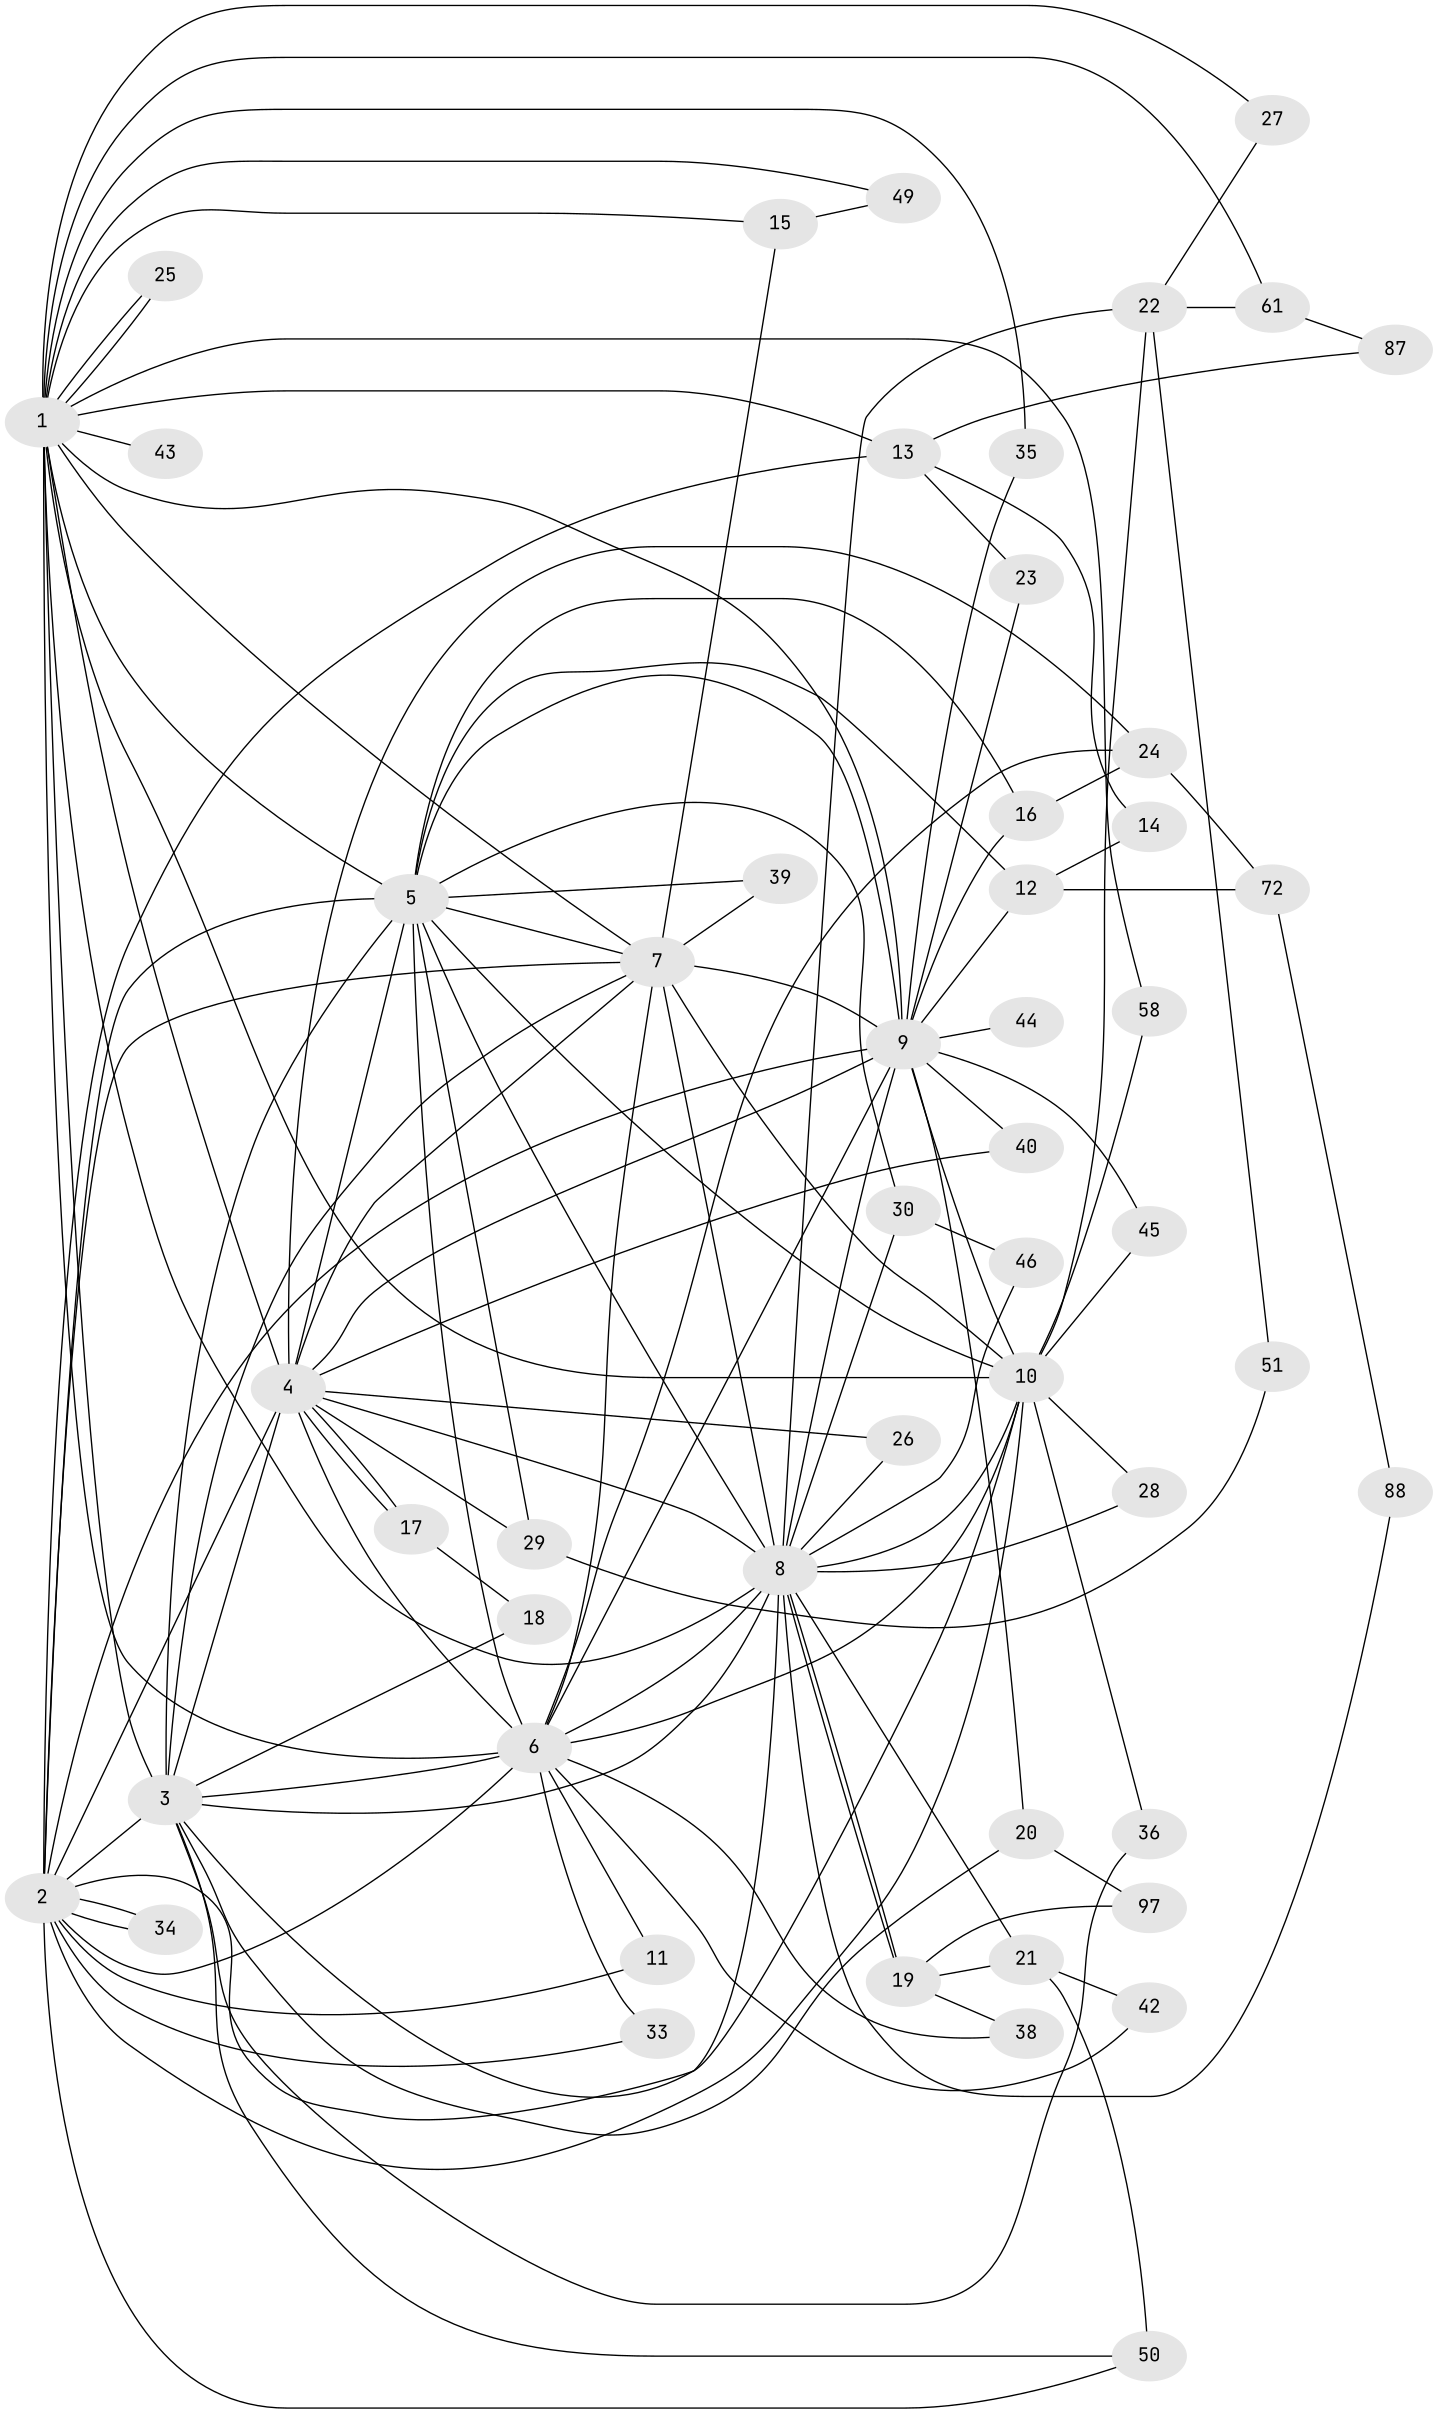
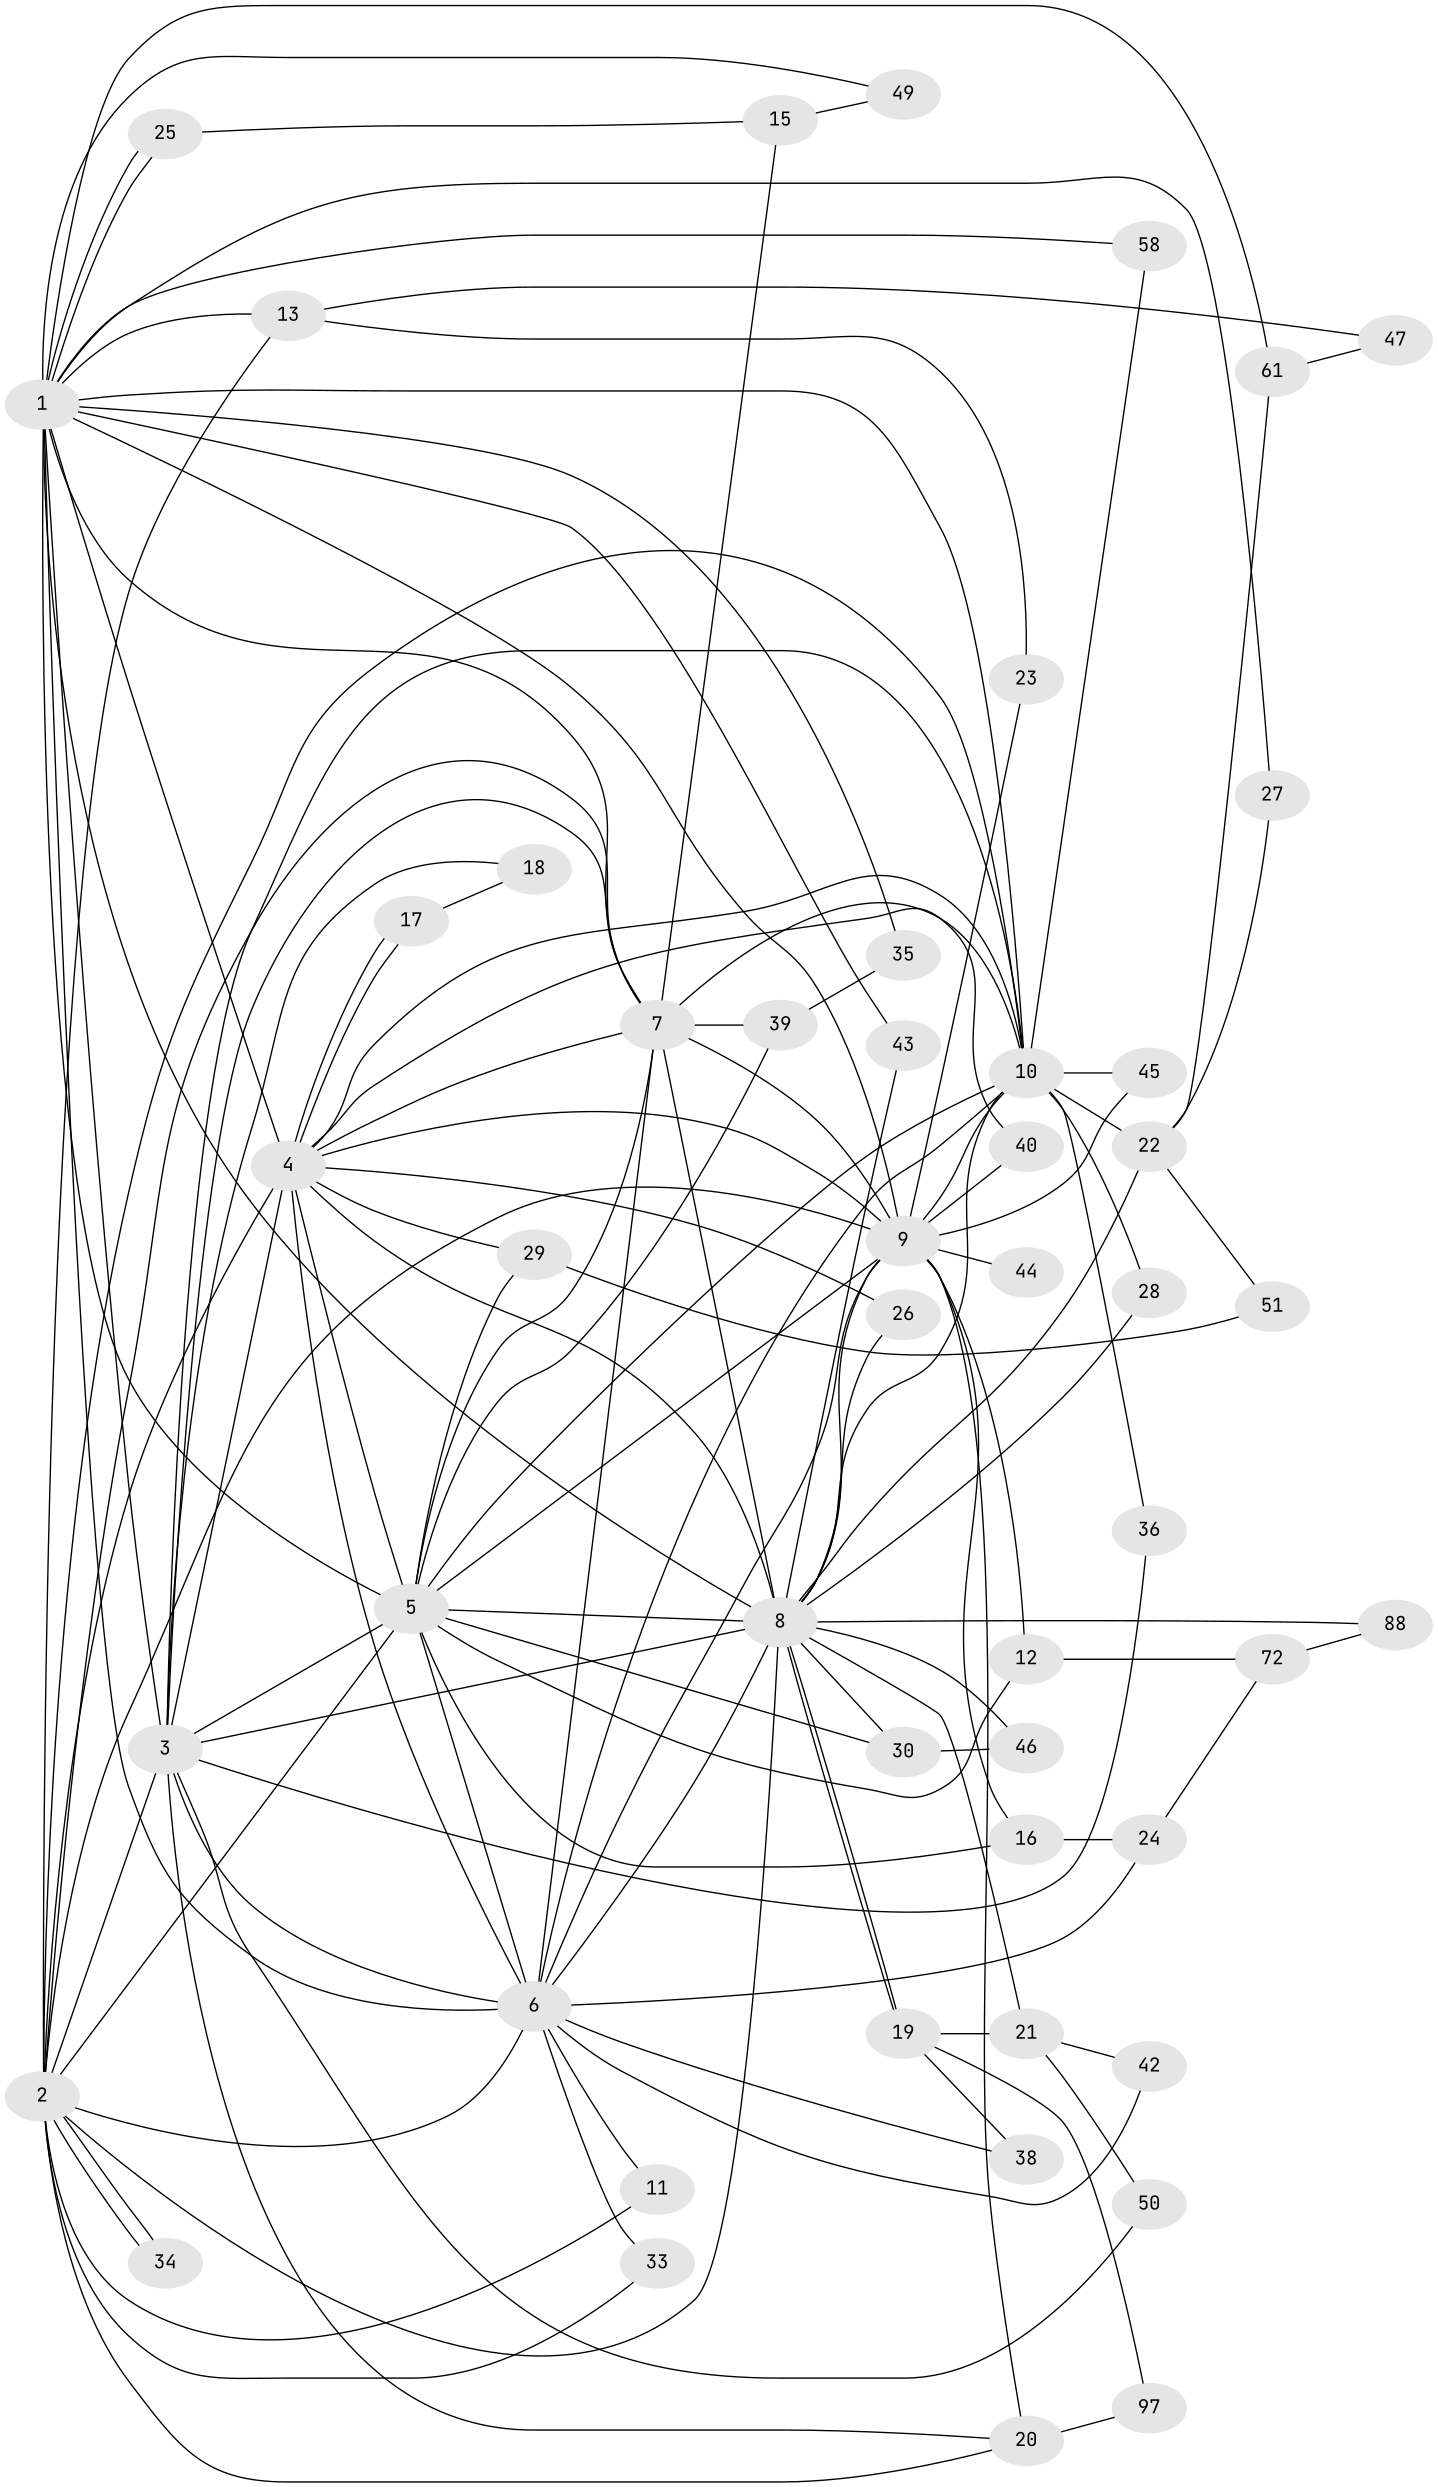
(342, 213) -> (473, 126)
(1395, 350) -> (1395, 340)
(458, 643) -> (651, 924)
(945, 745) -> (842, 990)
(1149, 827) -> none
none -> (856, 1255)
(408, 2408) -> (404, 2482)
